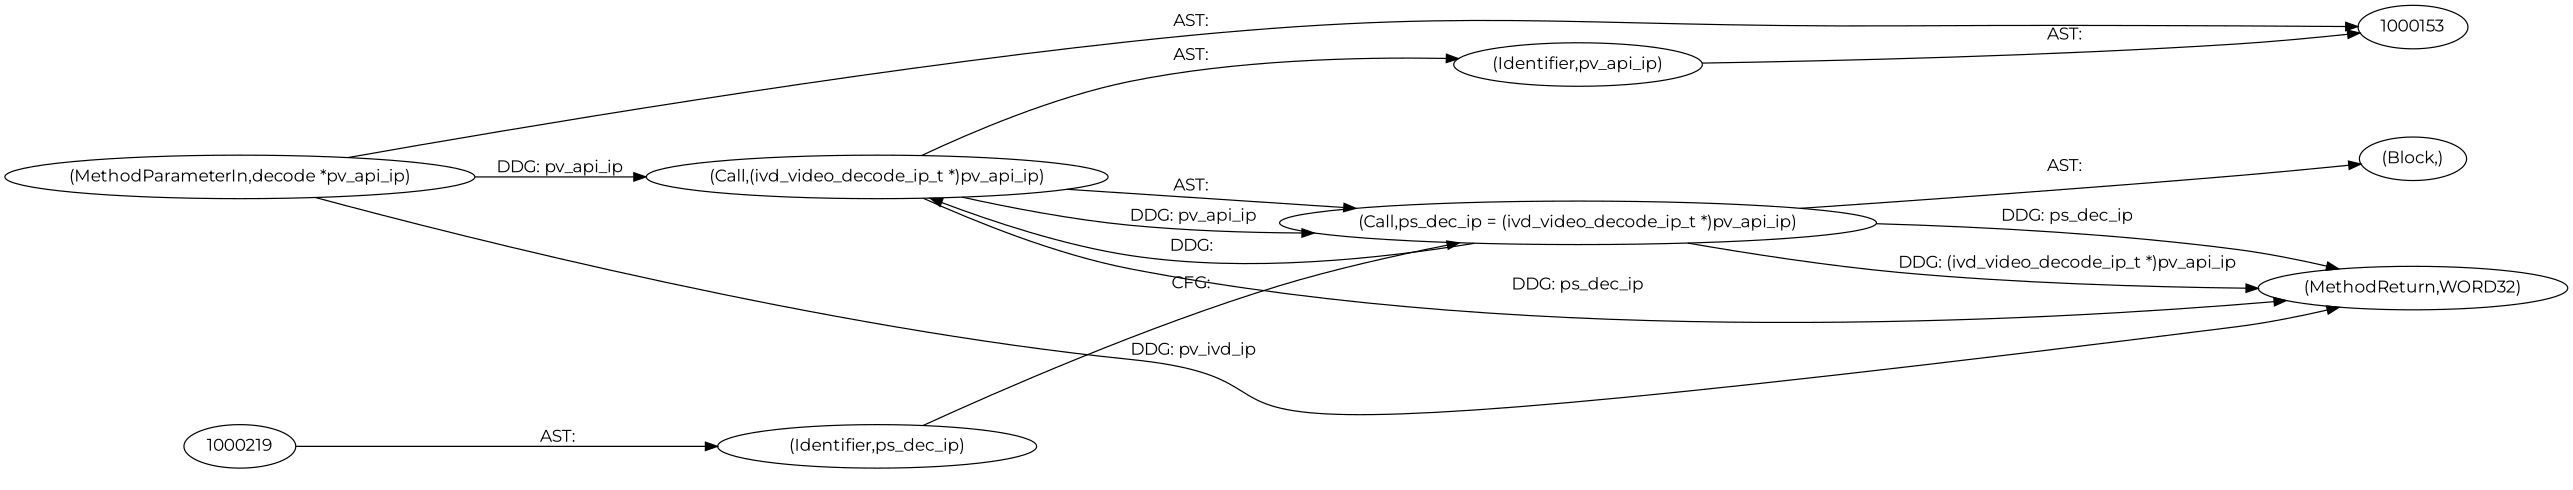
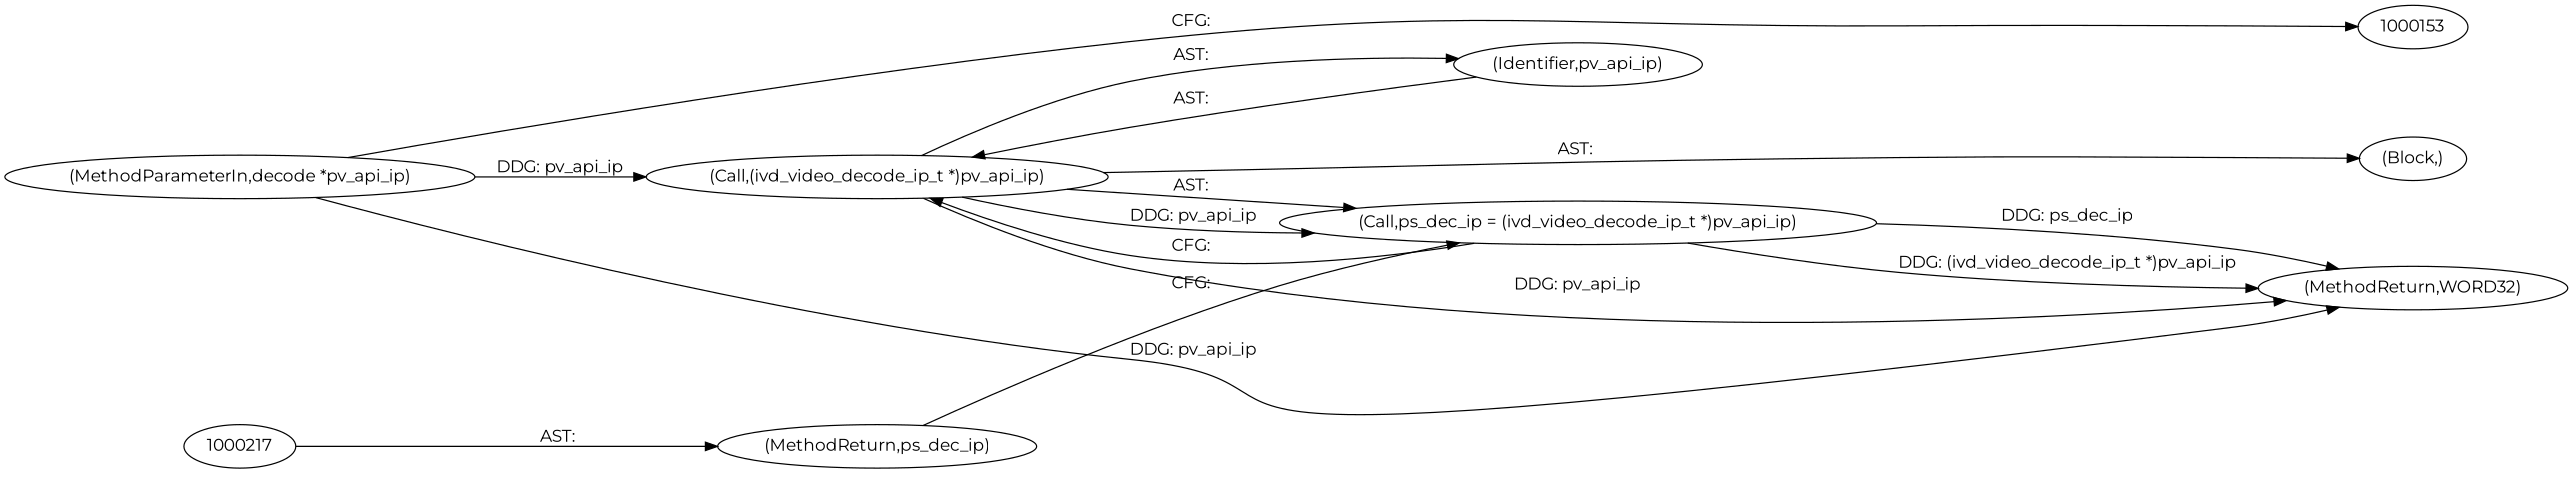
(1194, 22) -> (1194, 22)
(2025, 55) -> (1230, 111)
(2075, 189) -> (1725, 160)
(1194, 246) -> (1194, 246)
(1578, 285) -> (1578, 285)
(1194, 350) -> (1194, 350)
(240, 446) -> (240, 446)
(877, 446) -> (877, 446)
